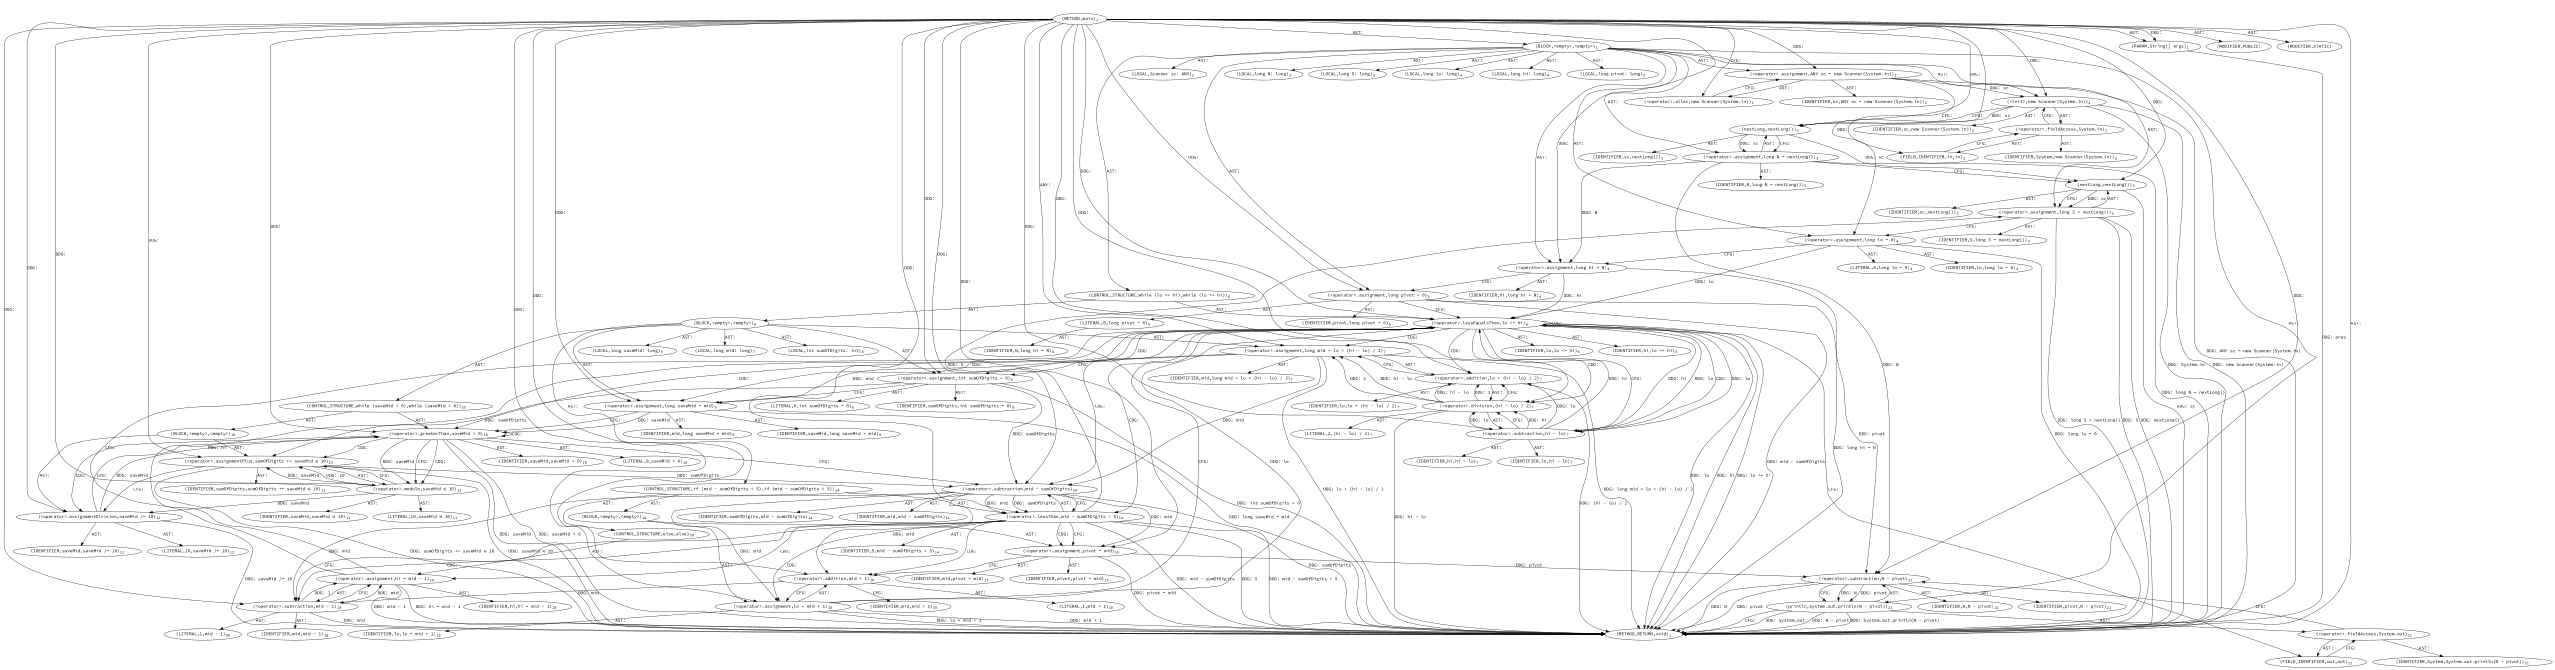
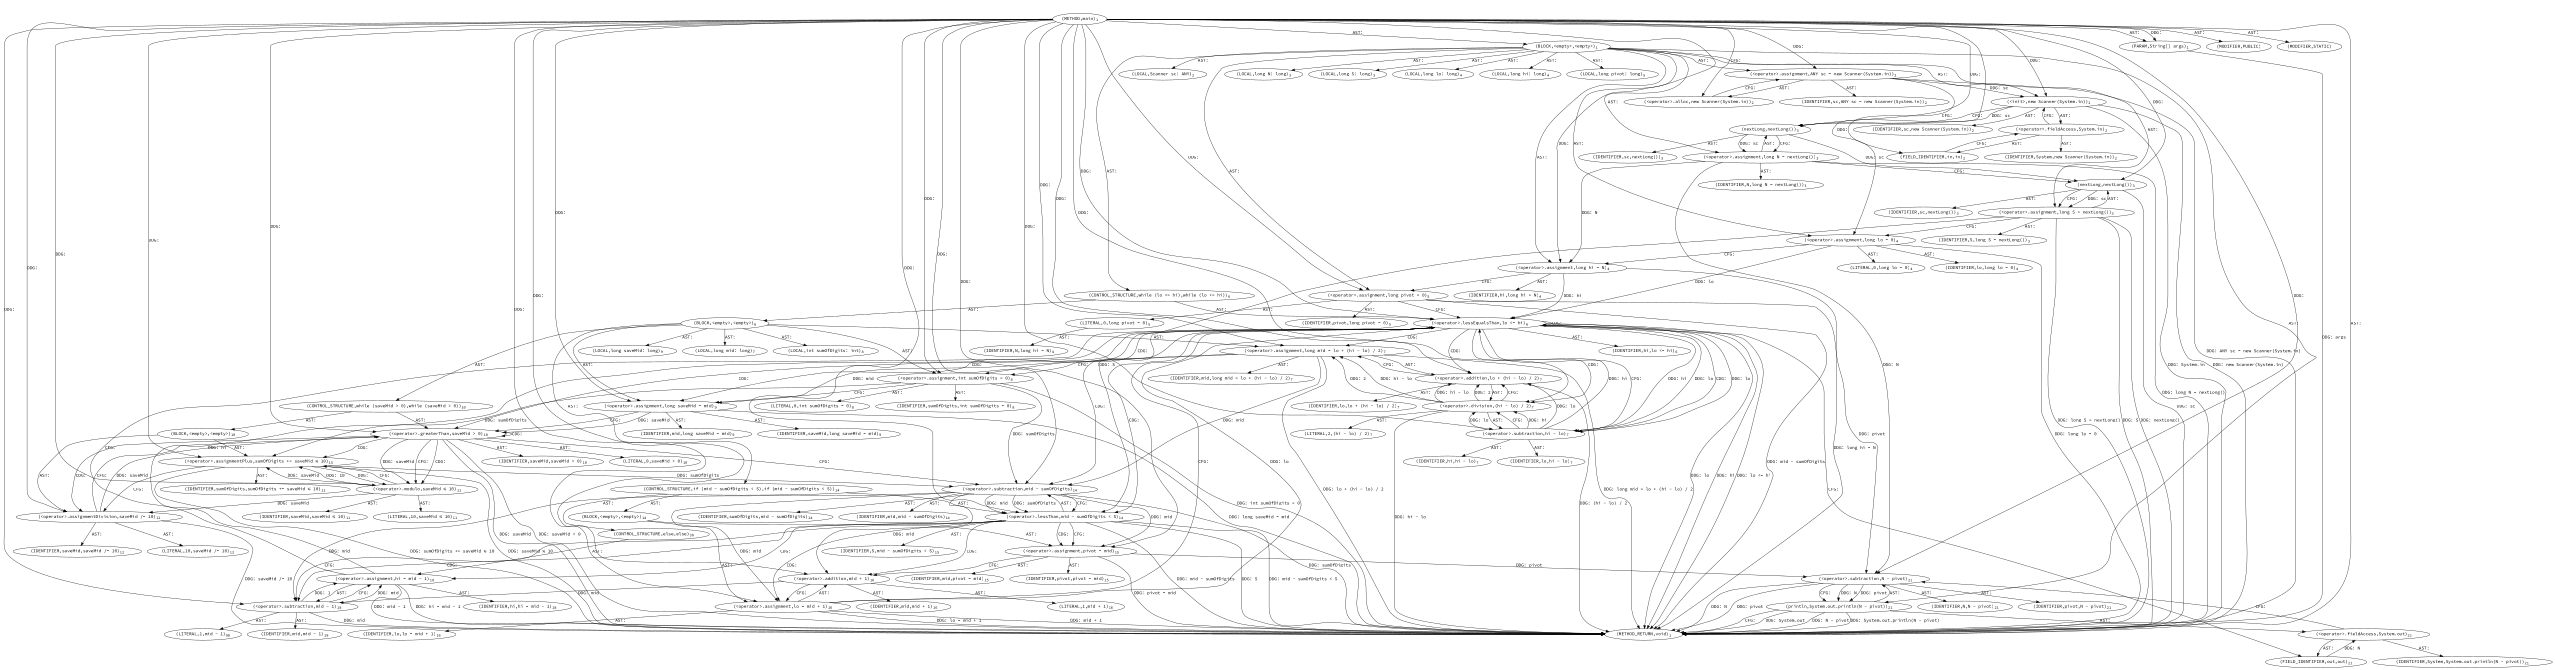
(1047, 185) -> (1047, 185)
(1329, 269) -> (1454, 262)
(1547, 351) -> none
(365, 476) -> (365, 476)
(937, 551) -> (937, 551)
(880, 593) -> (880, 593)
(2352, 648) -> (2352, 648)
